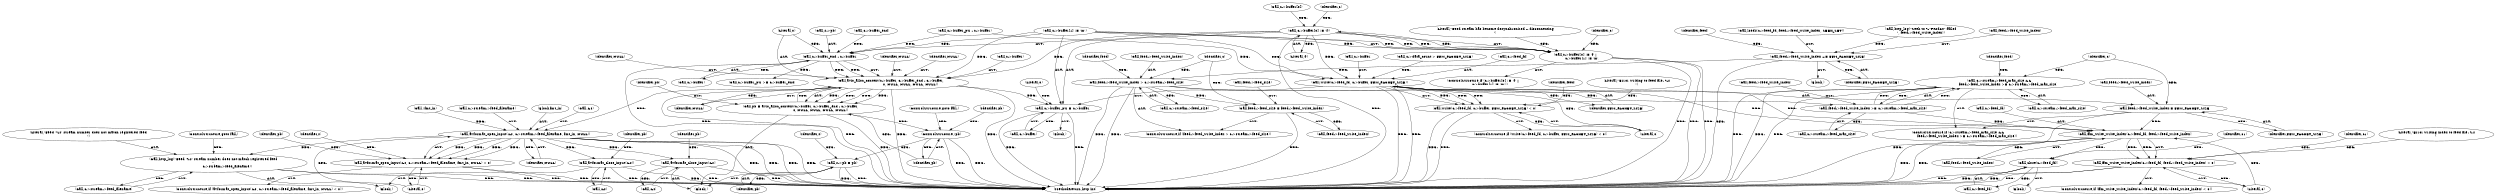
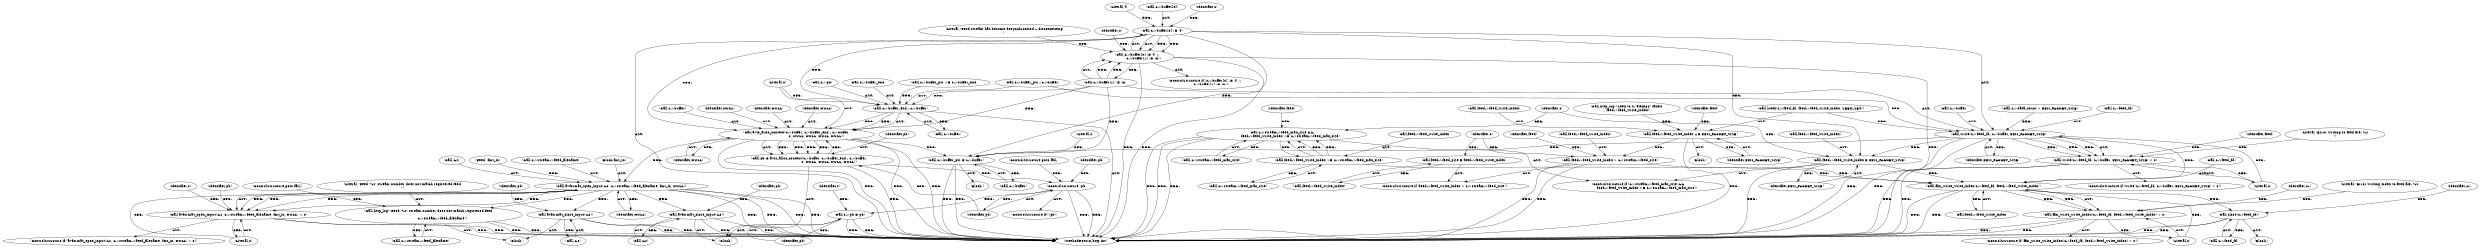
(1304, 18) -> (1167, 18)
(1305, 43) -> (1565, 42)
(859, 44) -> (891, 96)
(911, 44) -> (923, 96)
(946, 44) -> (939, 96)
(1040, 44) -> (817, 70)
(1298, 44) -> (1148, 18)
(1447, 44) -> (1137, 44)
(1246, 57) -> (1897, 109)
(1277, 57) -> (1927, 109)
(1330, 57) -> (1986, 83)
(797, 69) -> (907, 91)
(1060, 70) -> (1115, 121)
(1071, 70) -> (1228, 96)
(1344, 70) -> (1660, 147)
(1407, 70) -> (2028, 121)
none -> (1125, 71)
(1253, 83) -> none
(1139, 96) -> (1555, 147)
(1582, 96) -> none
(1807, 96) -> (1916, 147)
(1198, 98) -> none
(425, 109) -> (488, 160)
(1184, 109) -> none
(1377, 109) -> (640, 134)
(707, 121) -> (1117, 173)
(1721, 121) -> (1735, 186)
none -> (1888, 125)
(906, 147) -> (990, 199)
(1219, 172) -> none
none -> (1035, 215)
